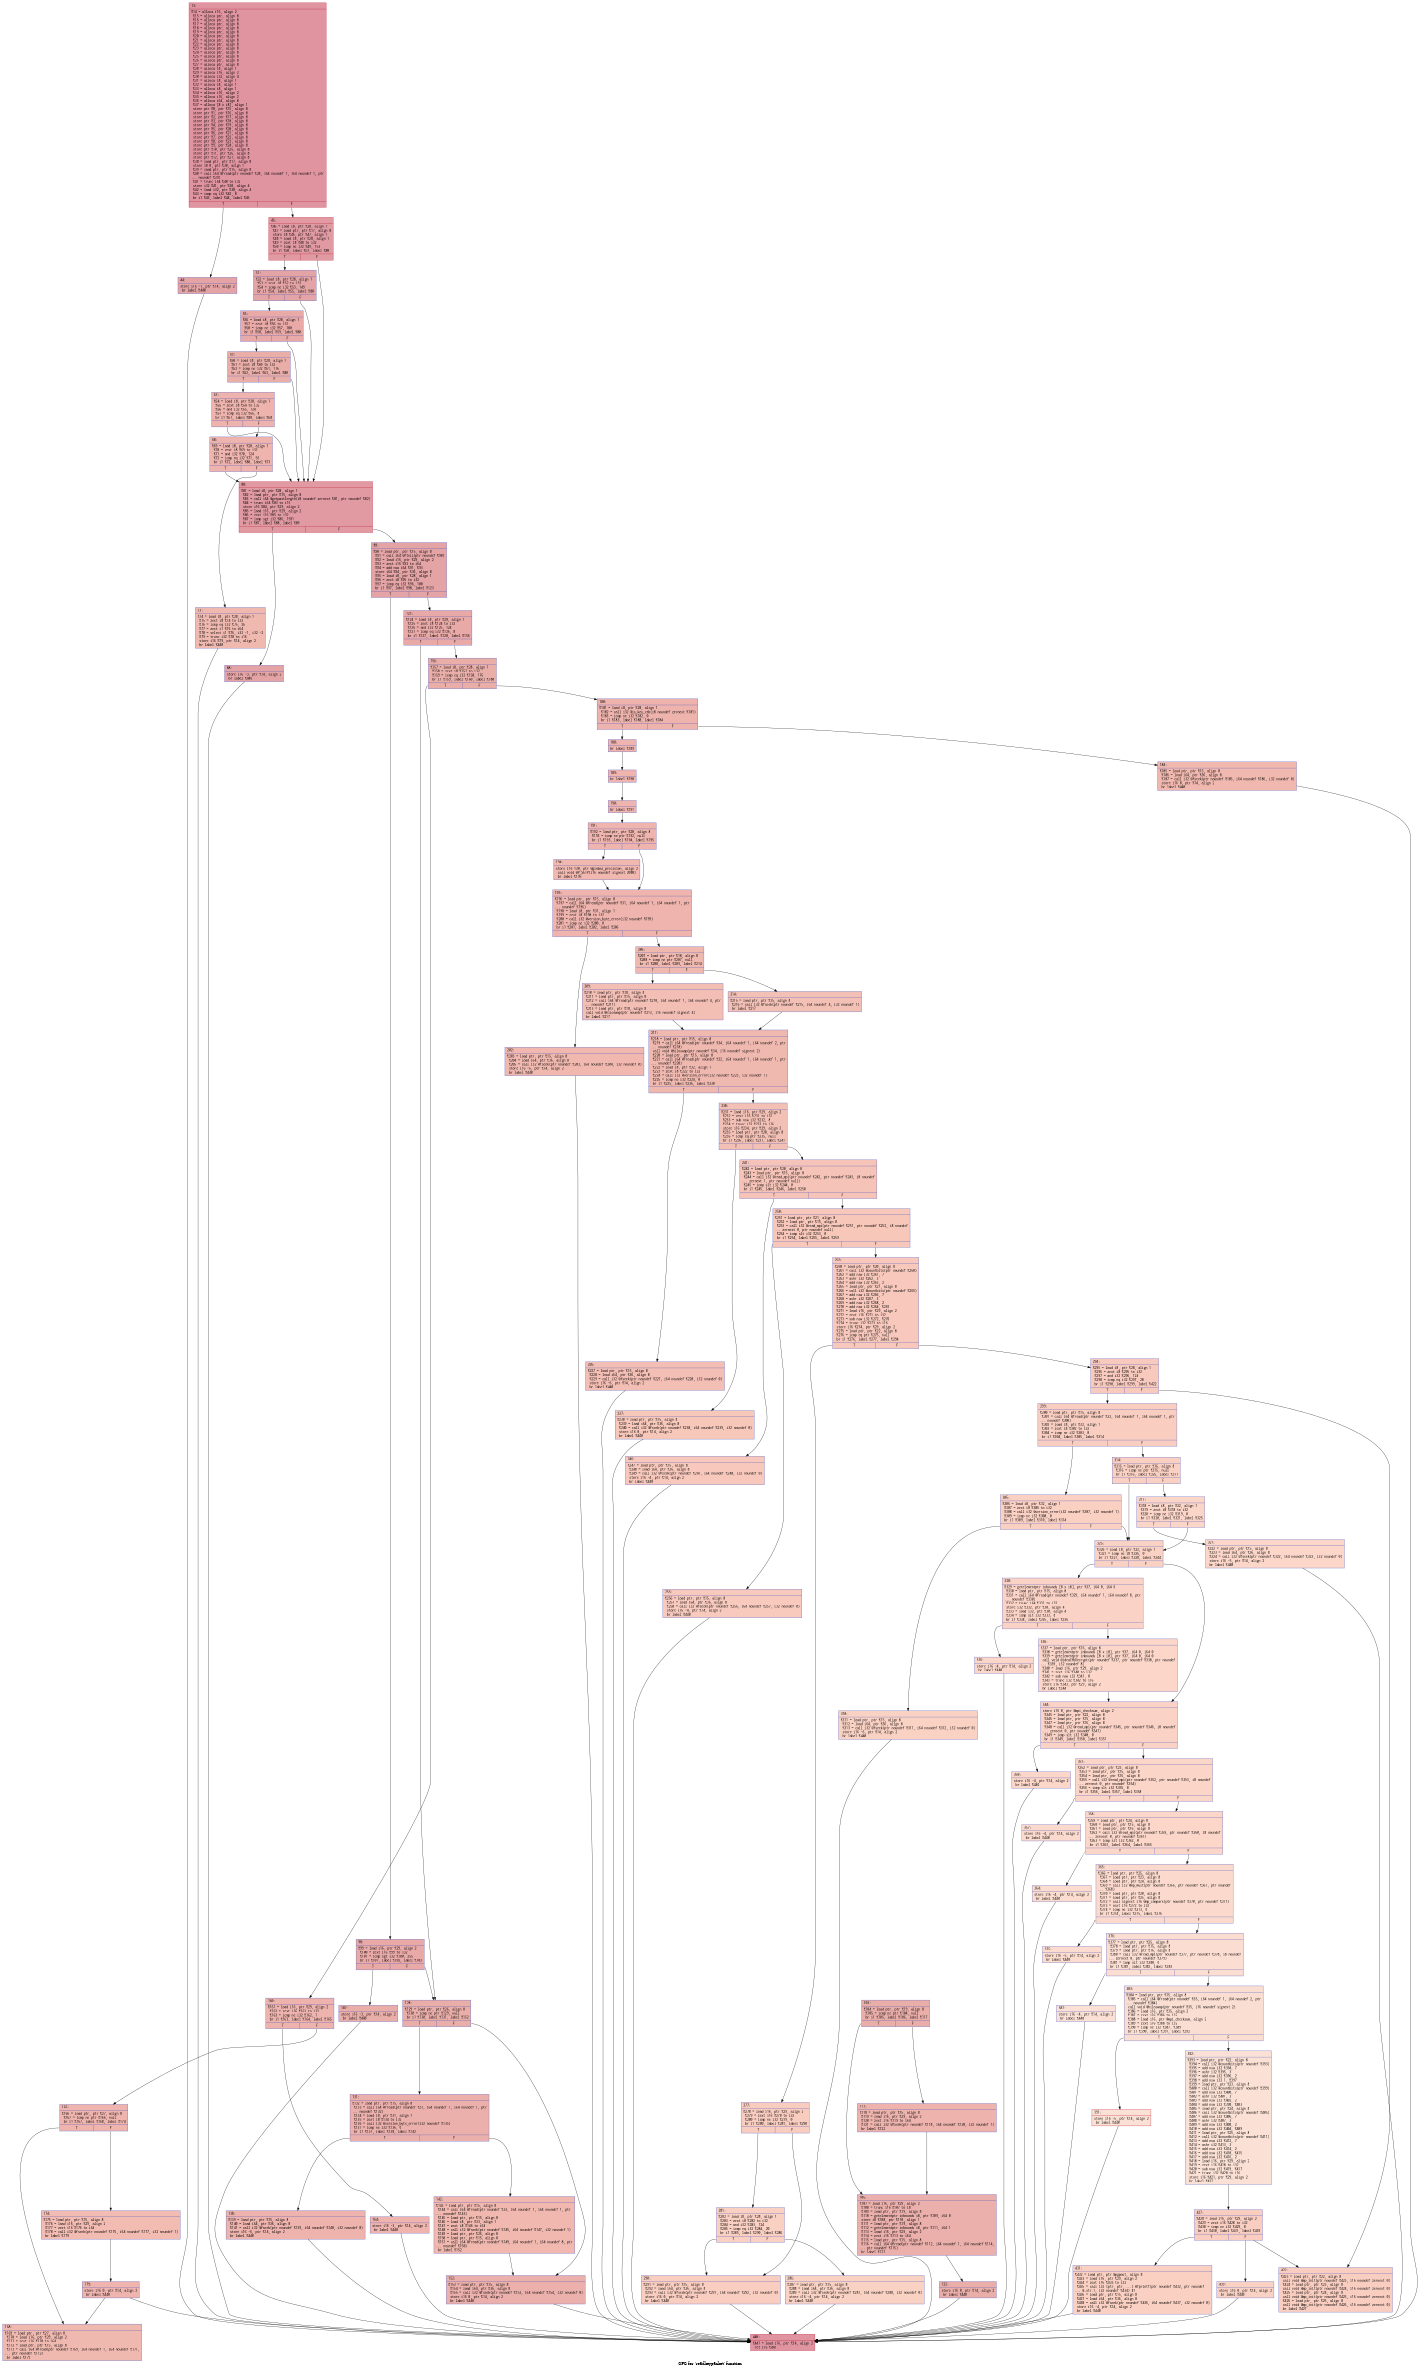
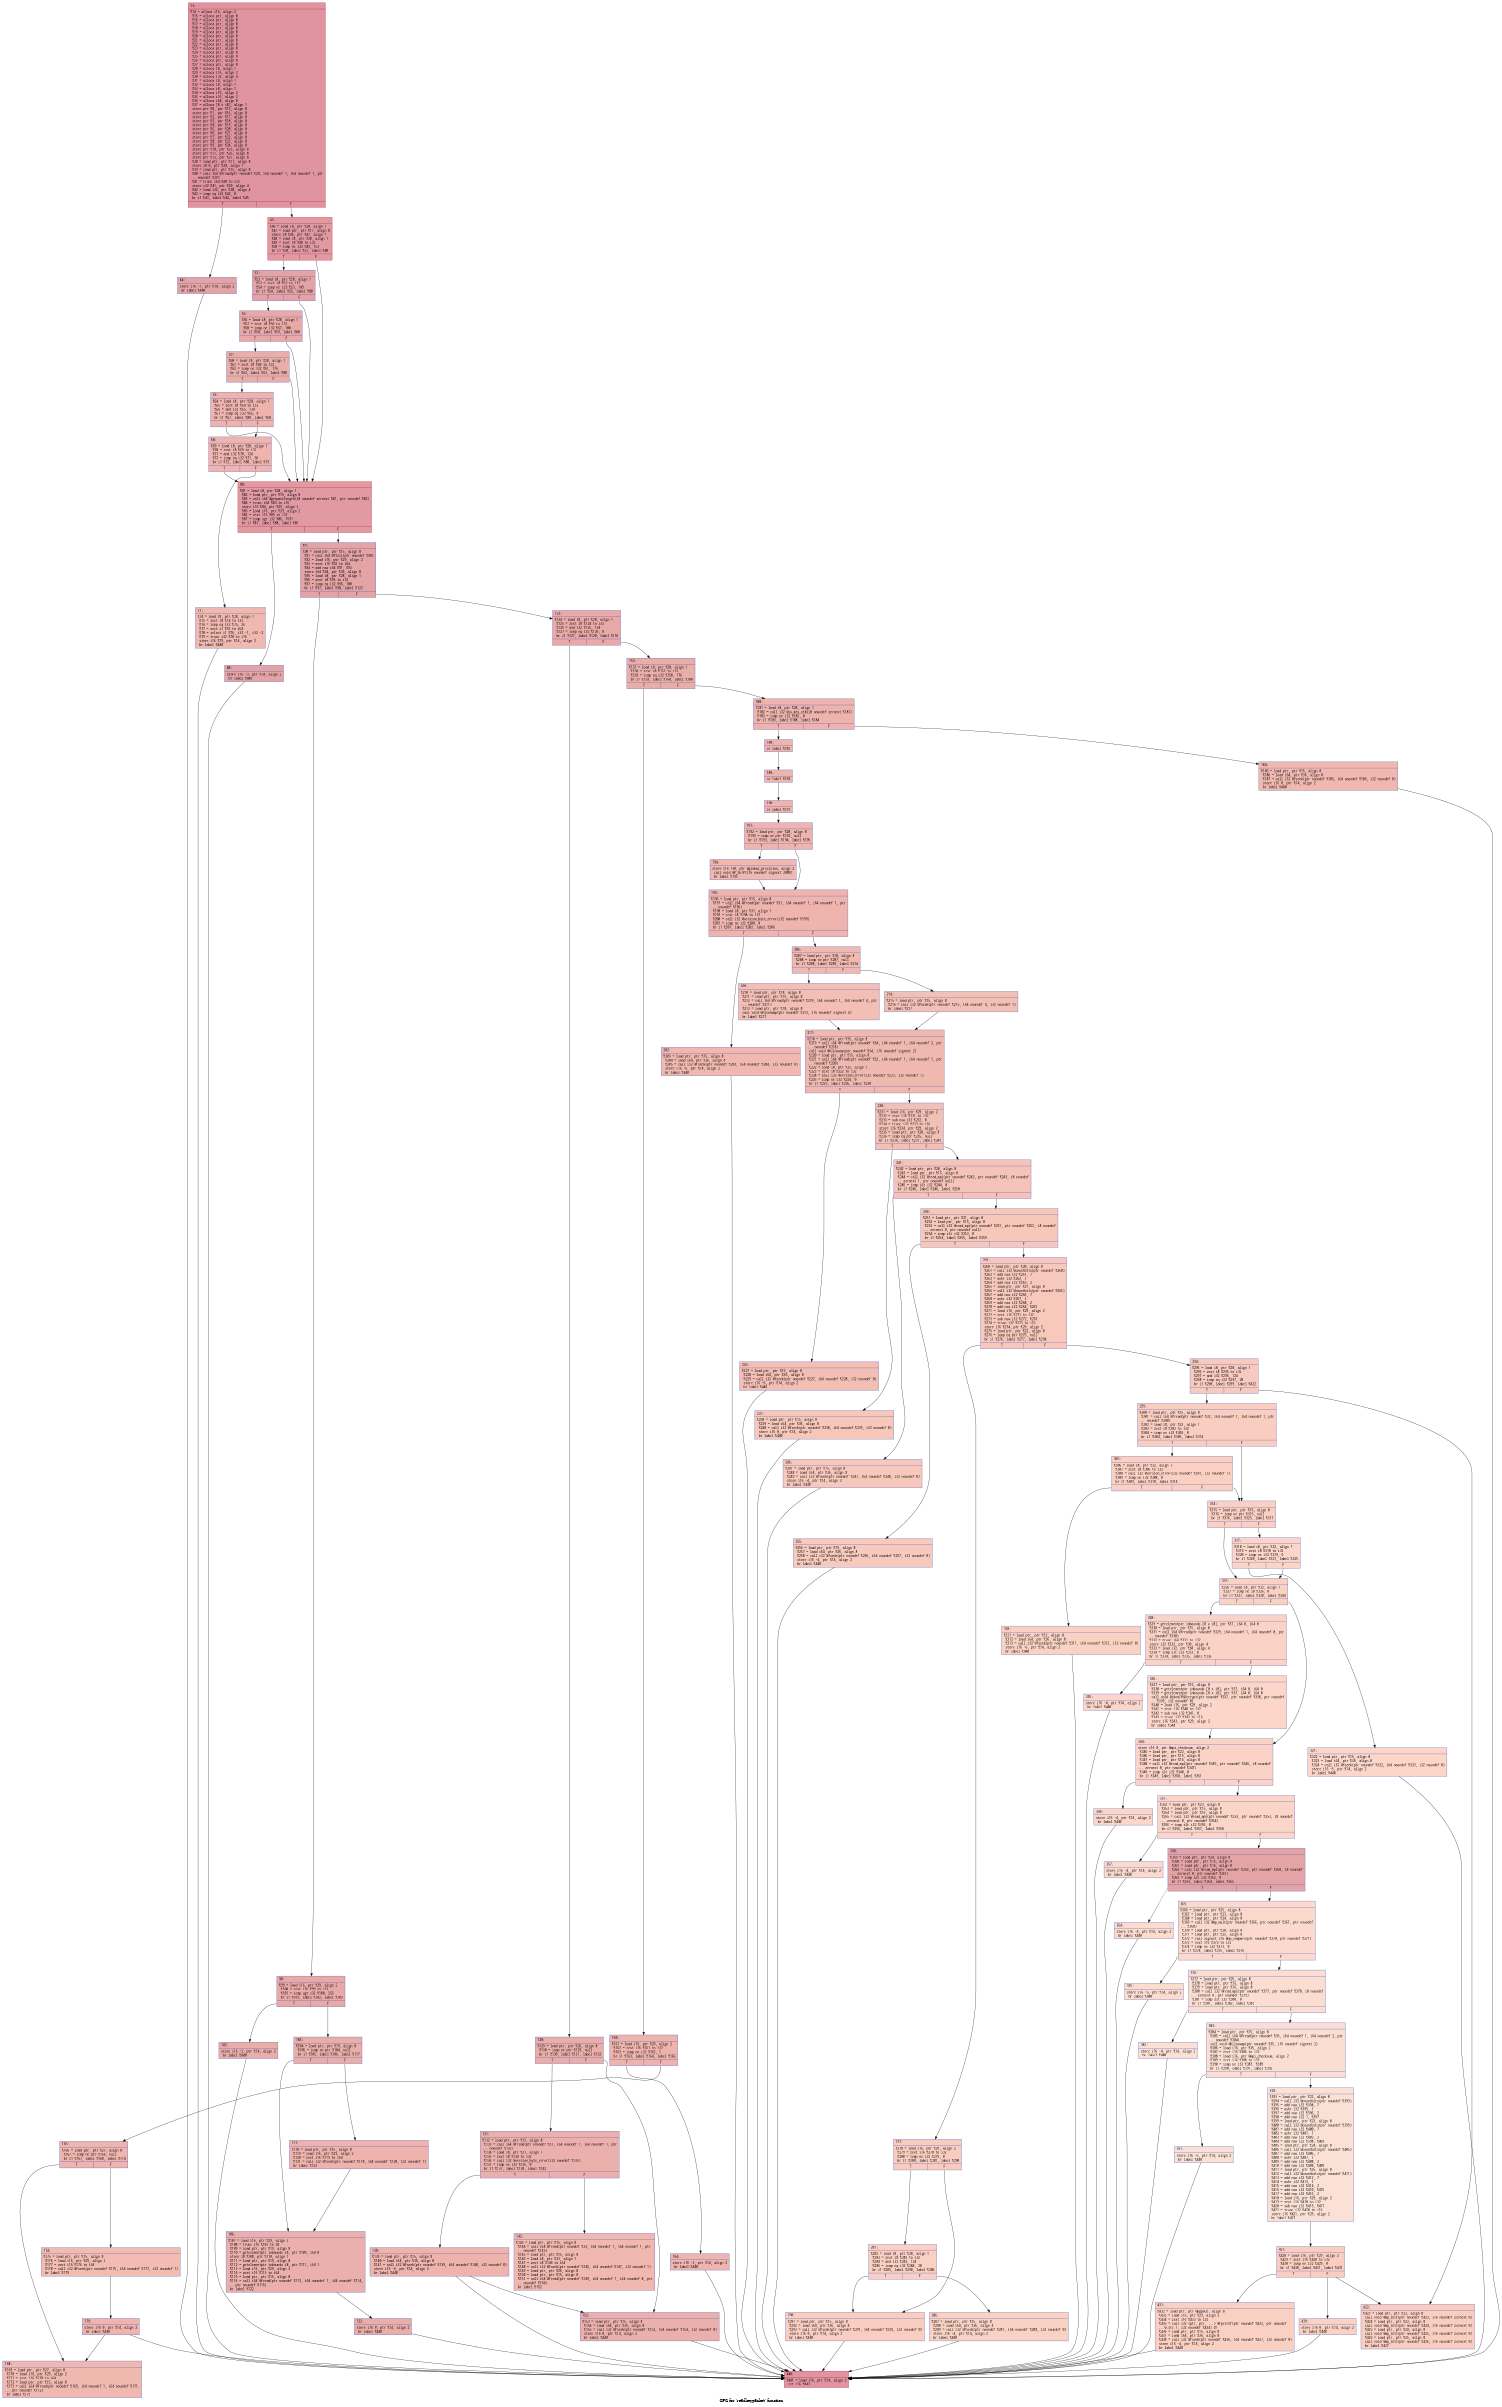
(1126, 1531) -> (1237, 1492)
(1154, 1833) -> (1236, 1870)
(429, 1982) -> (328, 2021)
(1121, 2118) -> (1204, 2155)
(511, 2263) -> (525, 2297)
